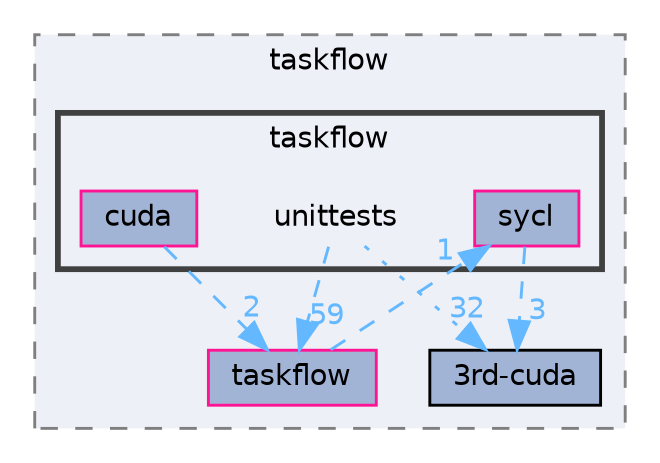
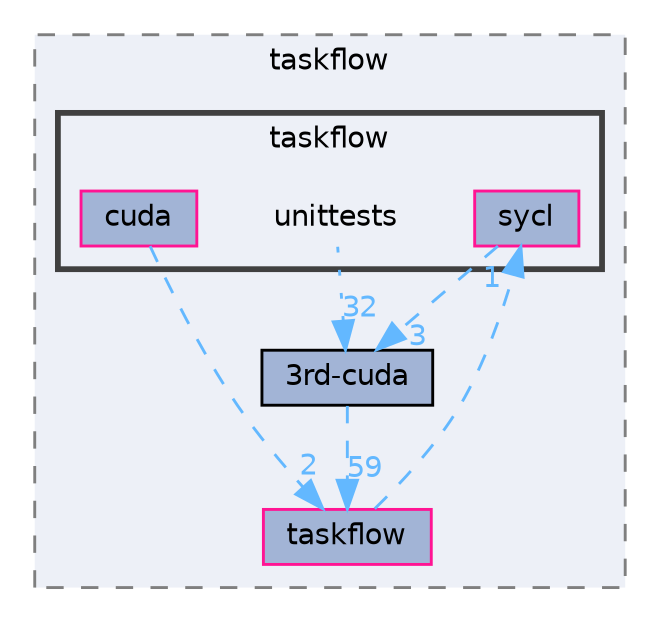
(317, 288) -> (347, 443)
